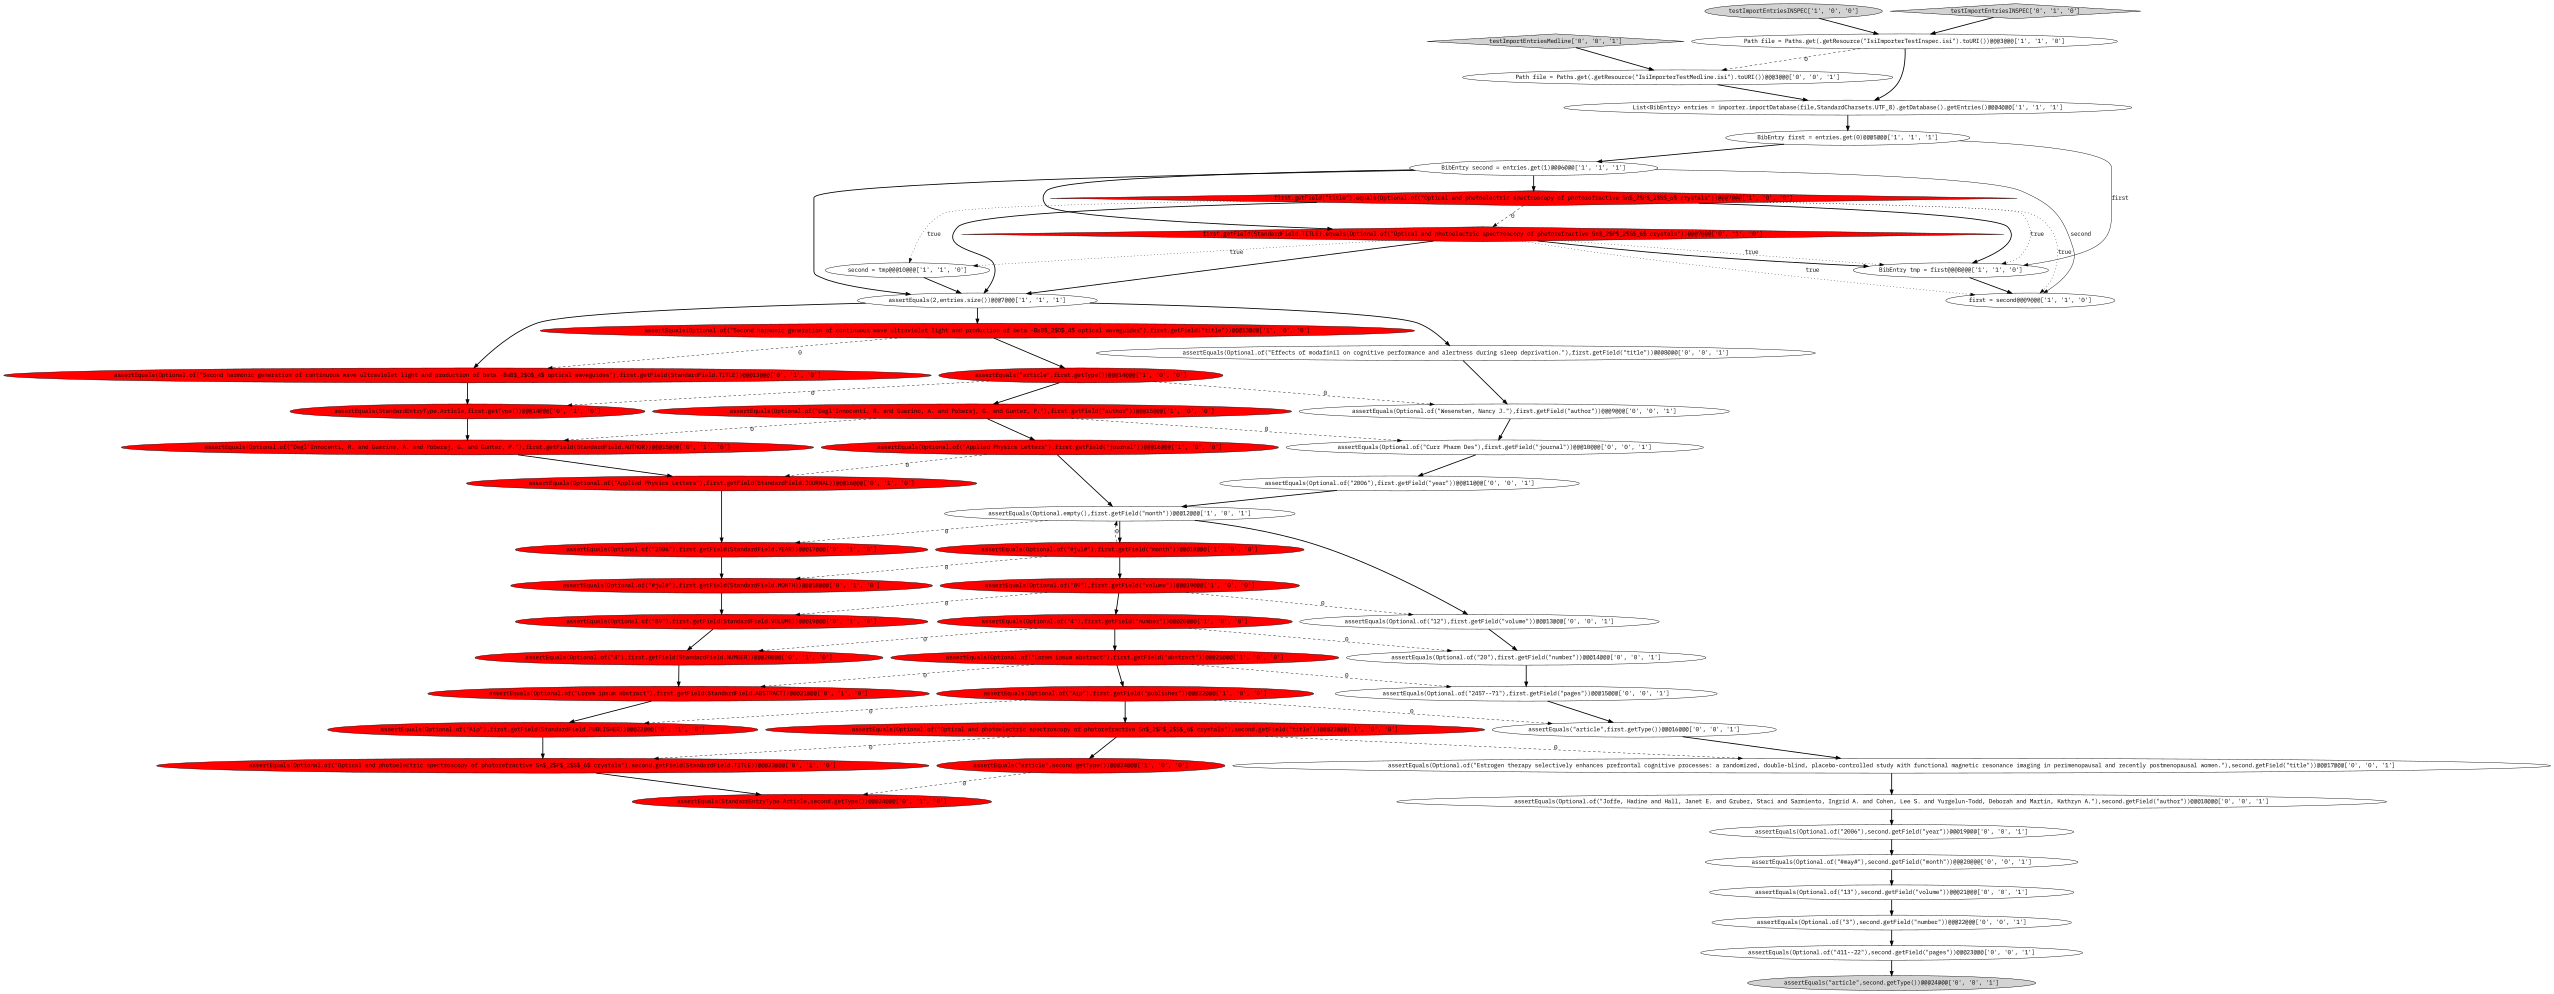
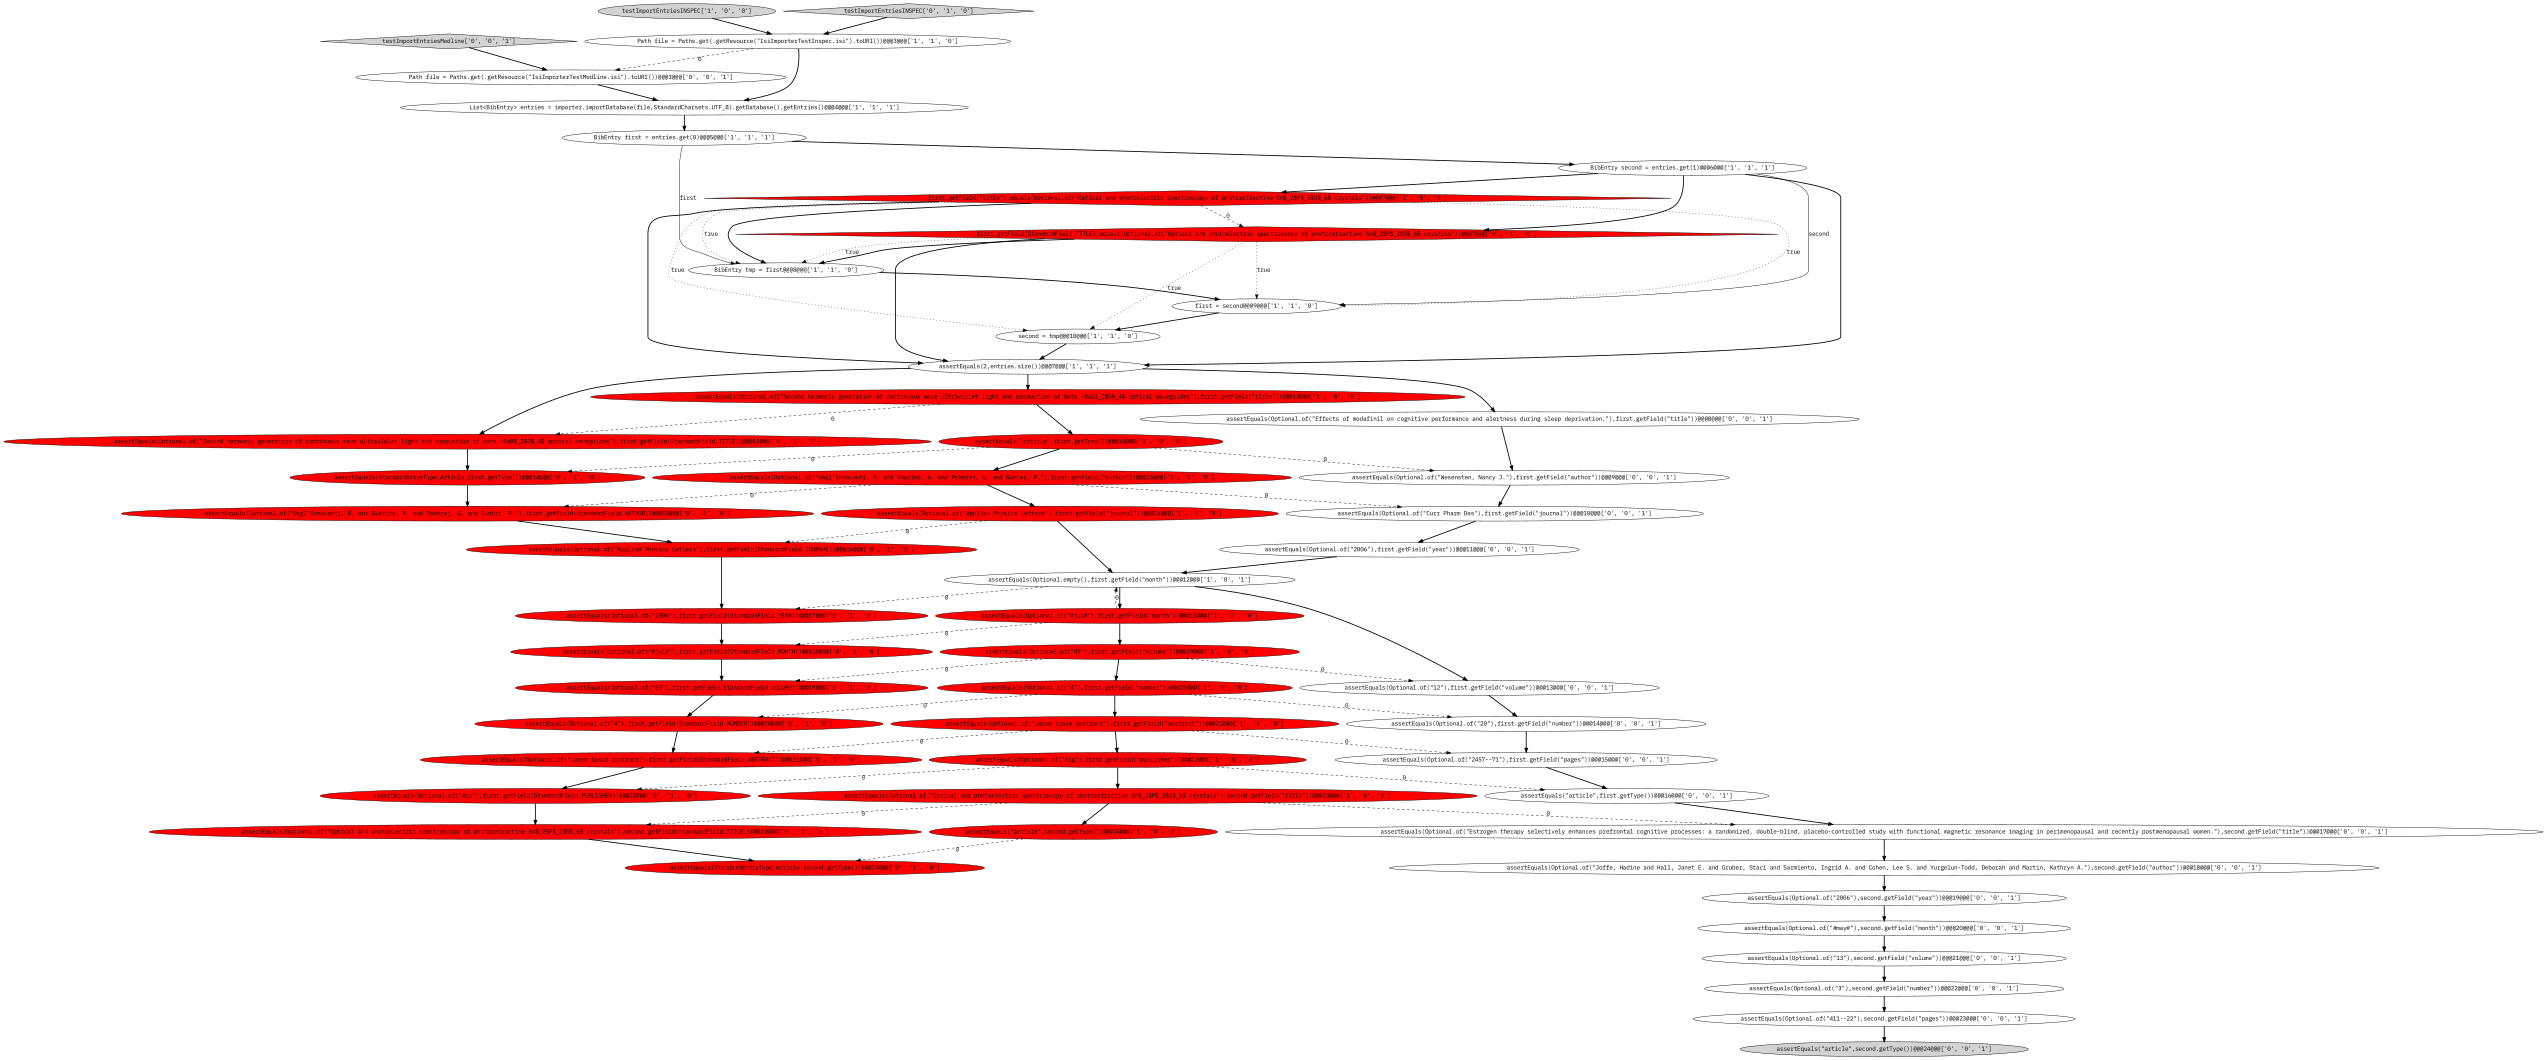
none -> (1169, 321)
